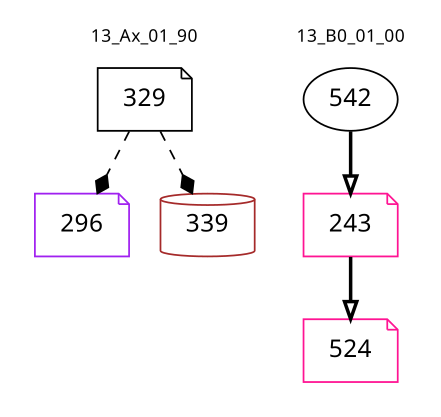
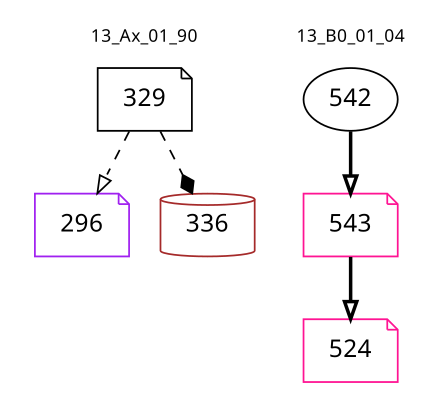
(352, 38) -> (352, 38)
(118, 153) -> (118, 153)
(208, 225) -> (208, 225)
(351, 225) -> (351, 225)
